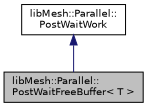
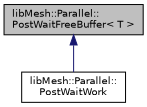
(74, 59) -> (74, 59)
